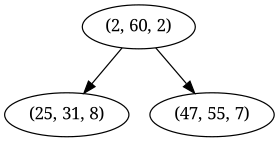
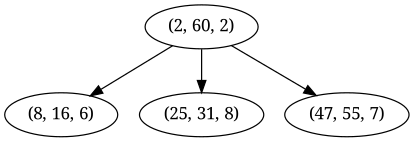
none -> (61, 115)
